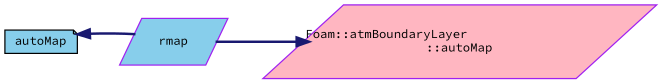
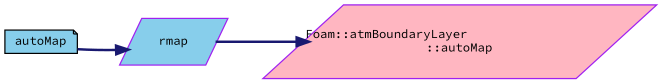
(113, 33) -> (97, 50)
